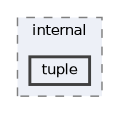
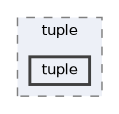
(60, 31) -> (60, 31)
